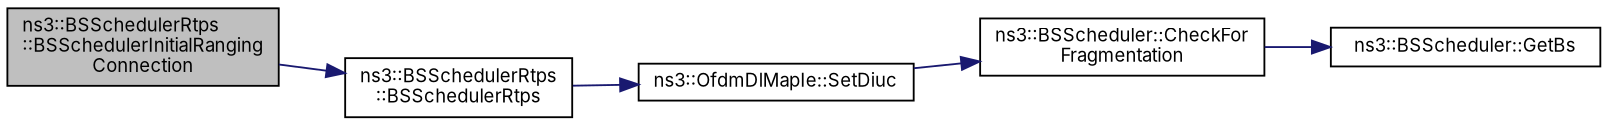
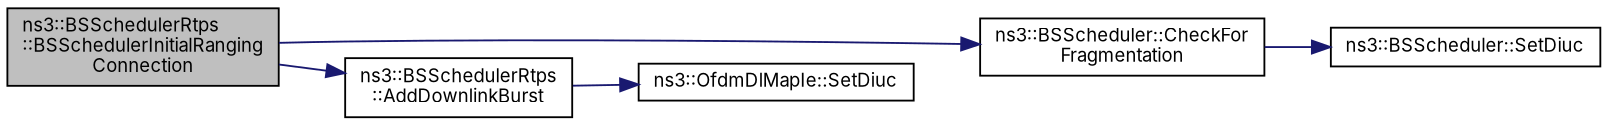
(1466, 47) -> (1466, 47)
(938, 66) -> (620, 40)
(459, 88) -> (459, 88)
